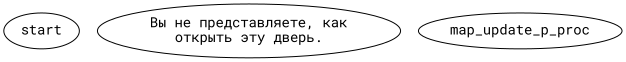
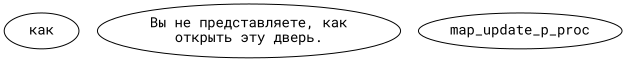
(42, 31) -> (42, 31)
